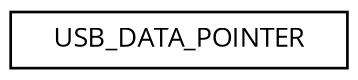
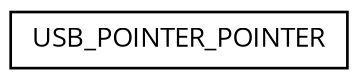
(179, 40) -> (179, 40)
